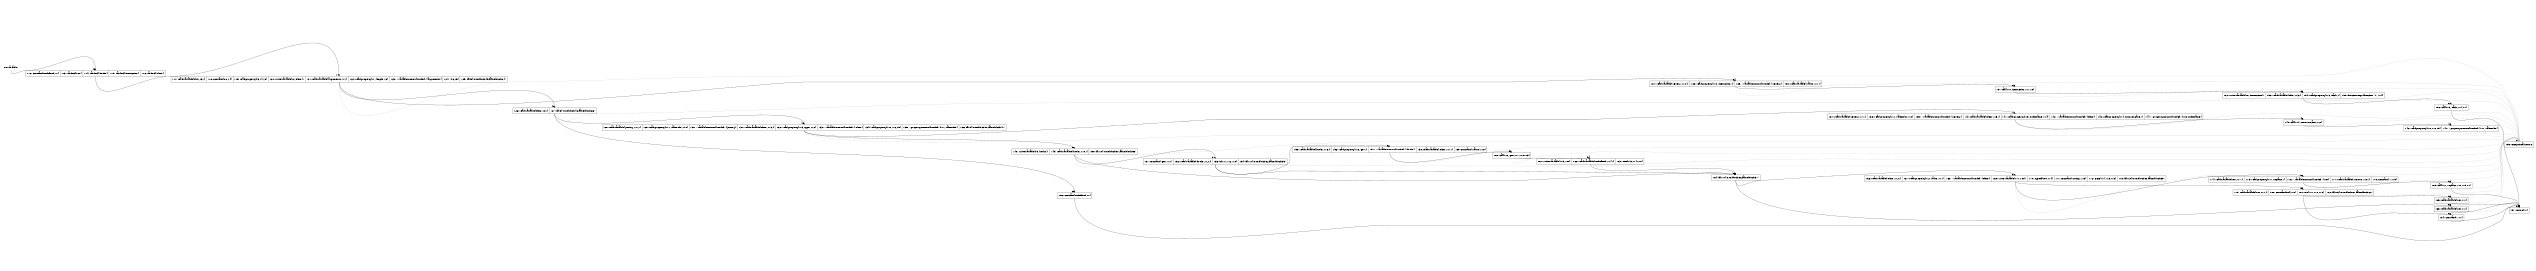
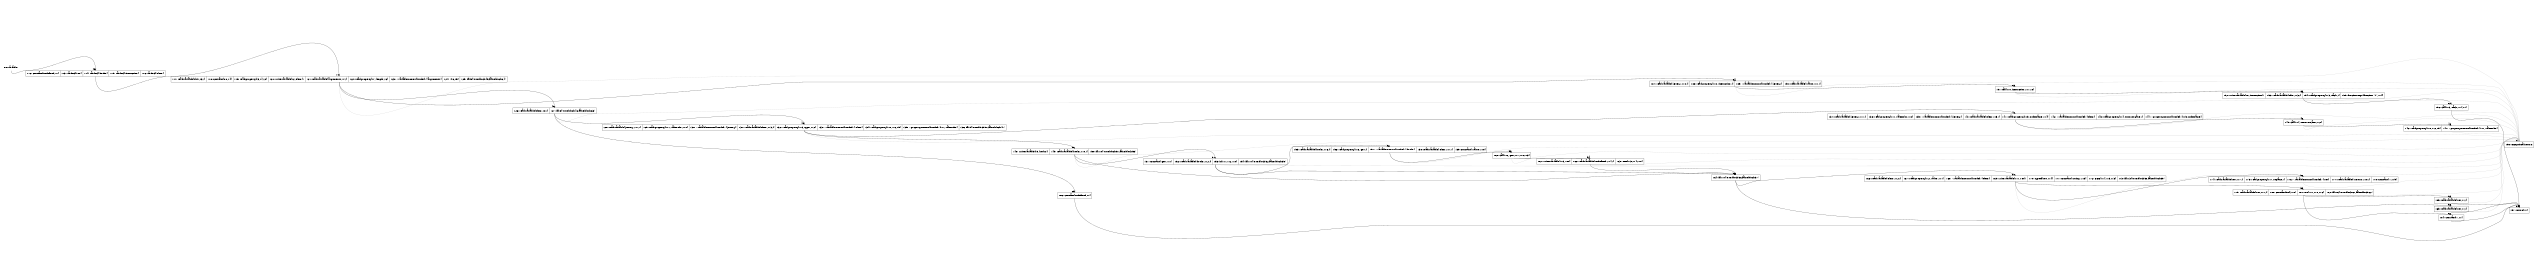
(2451, 185) -> none
